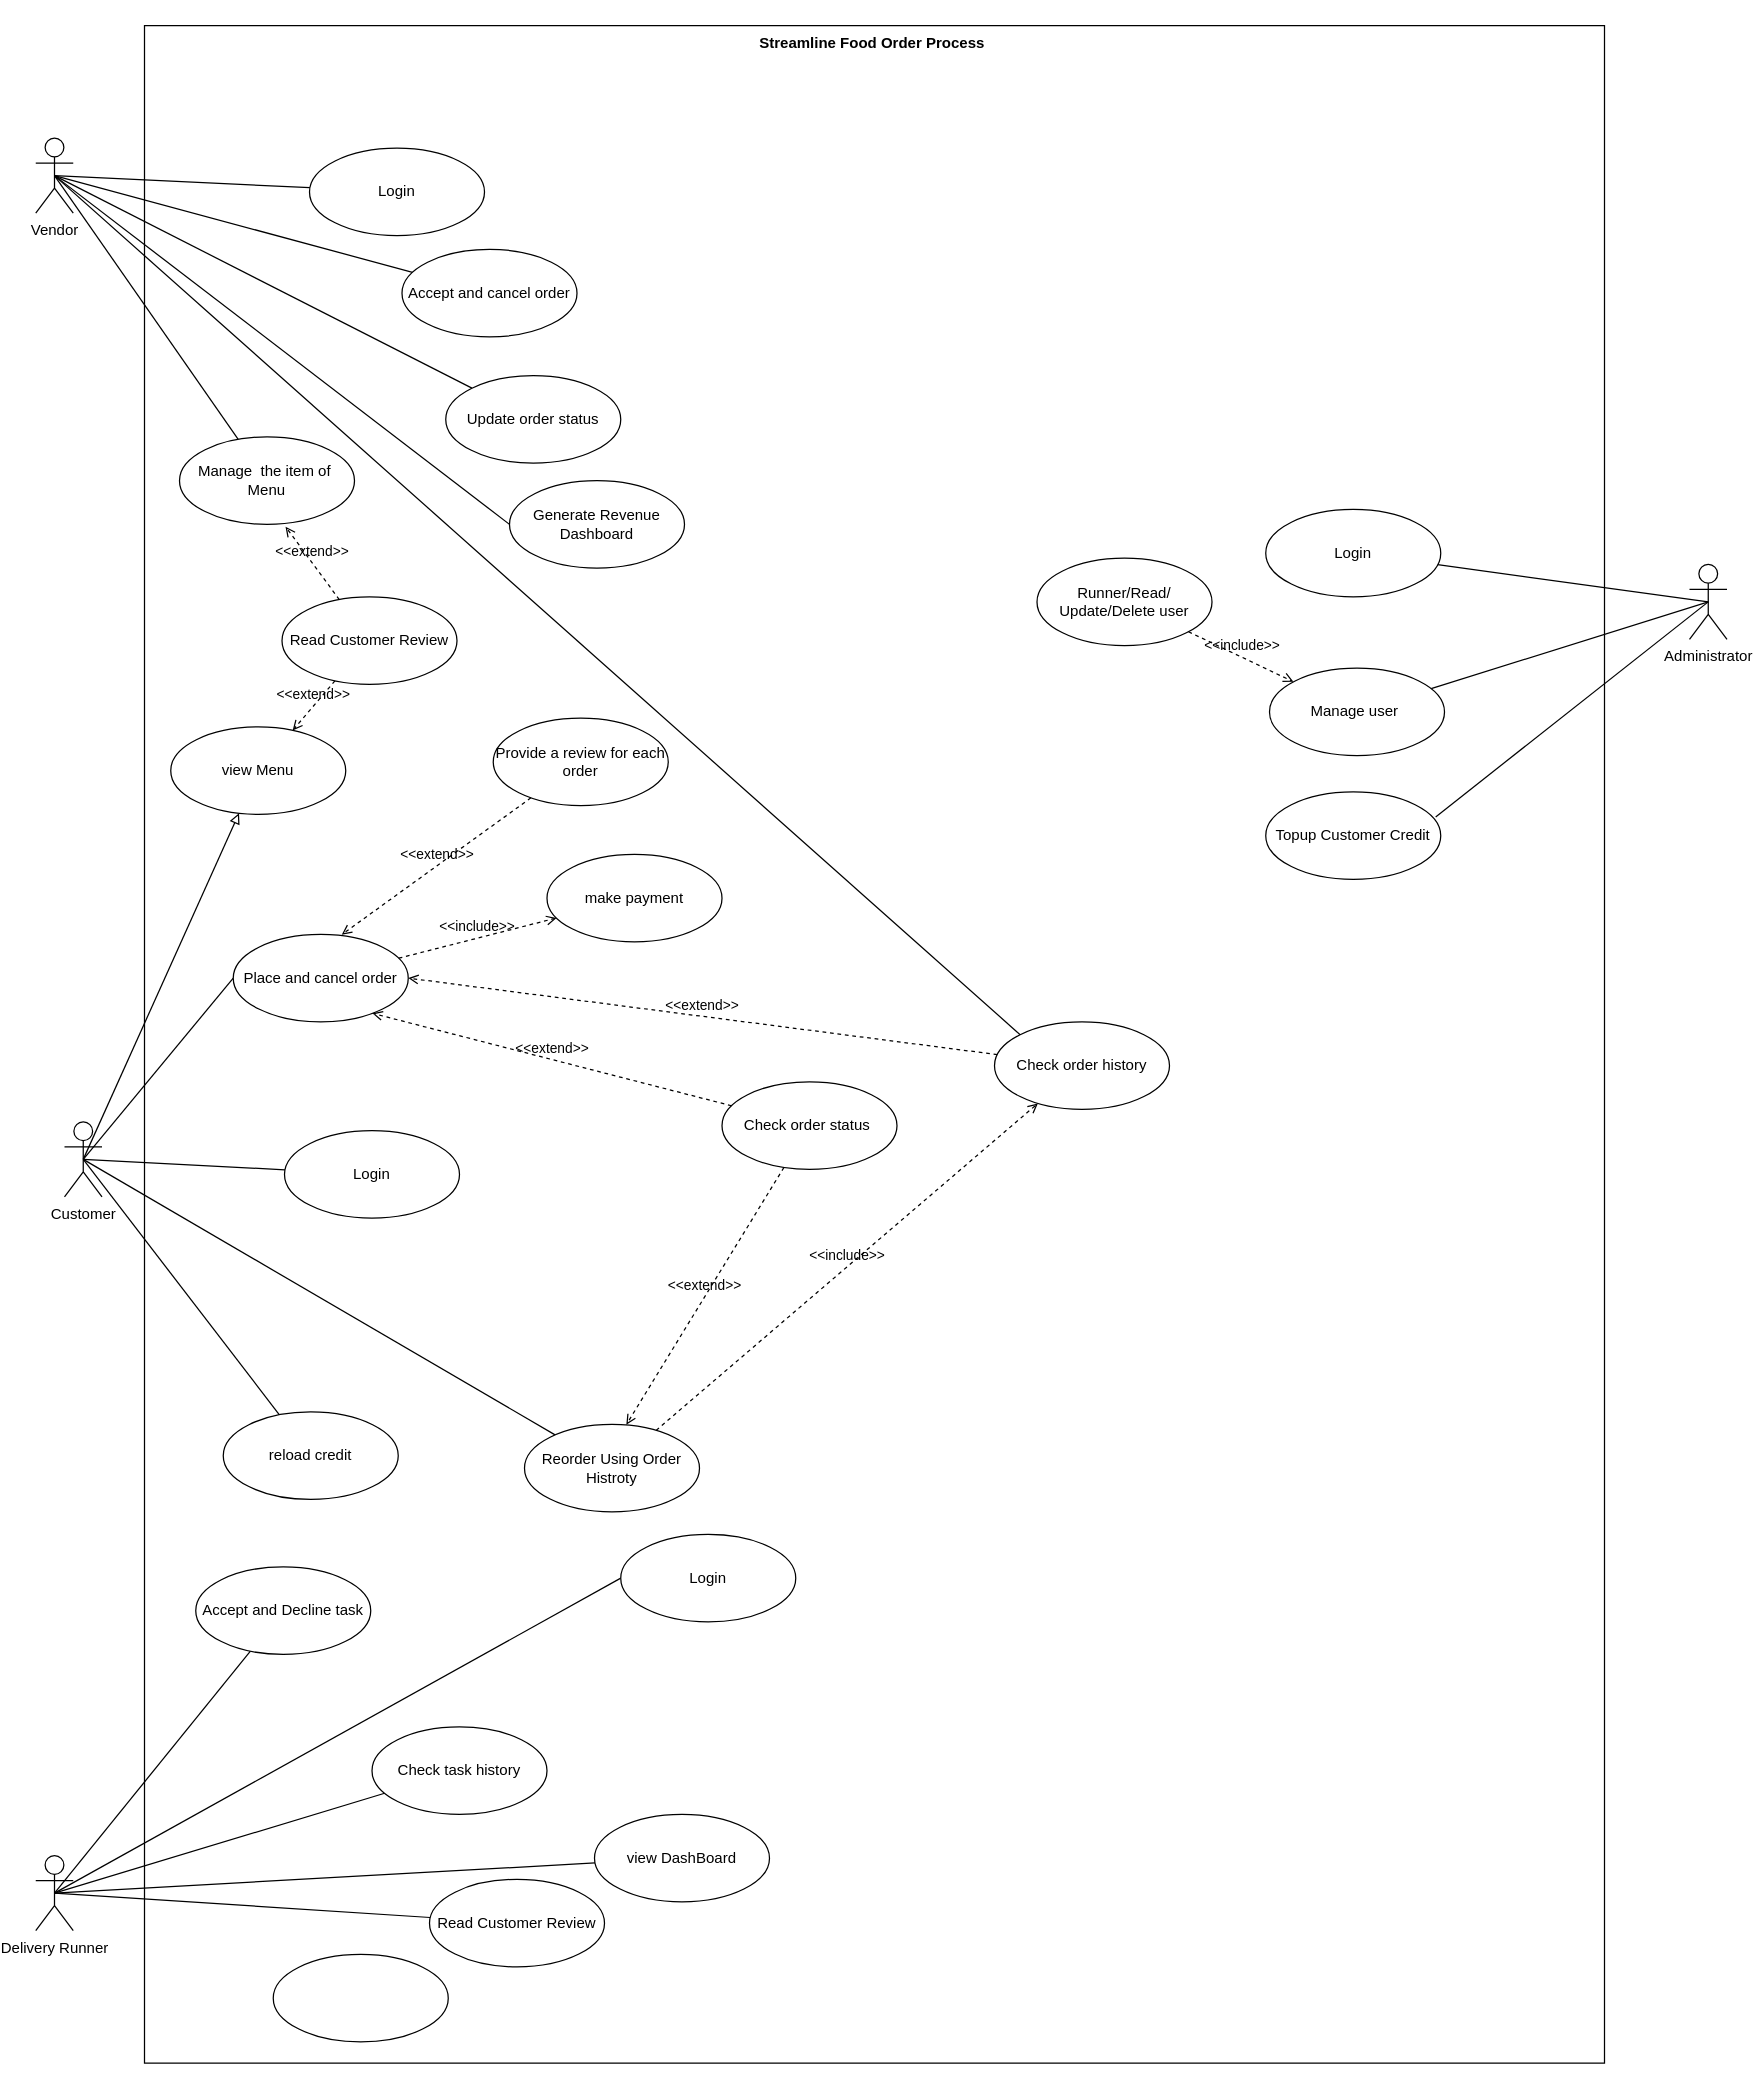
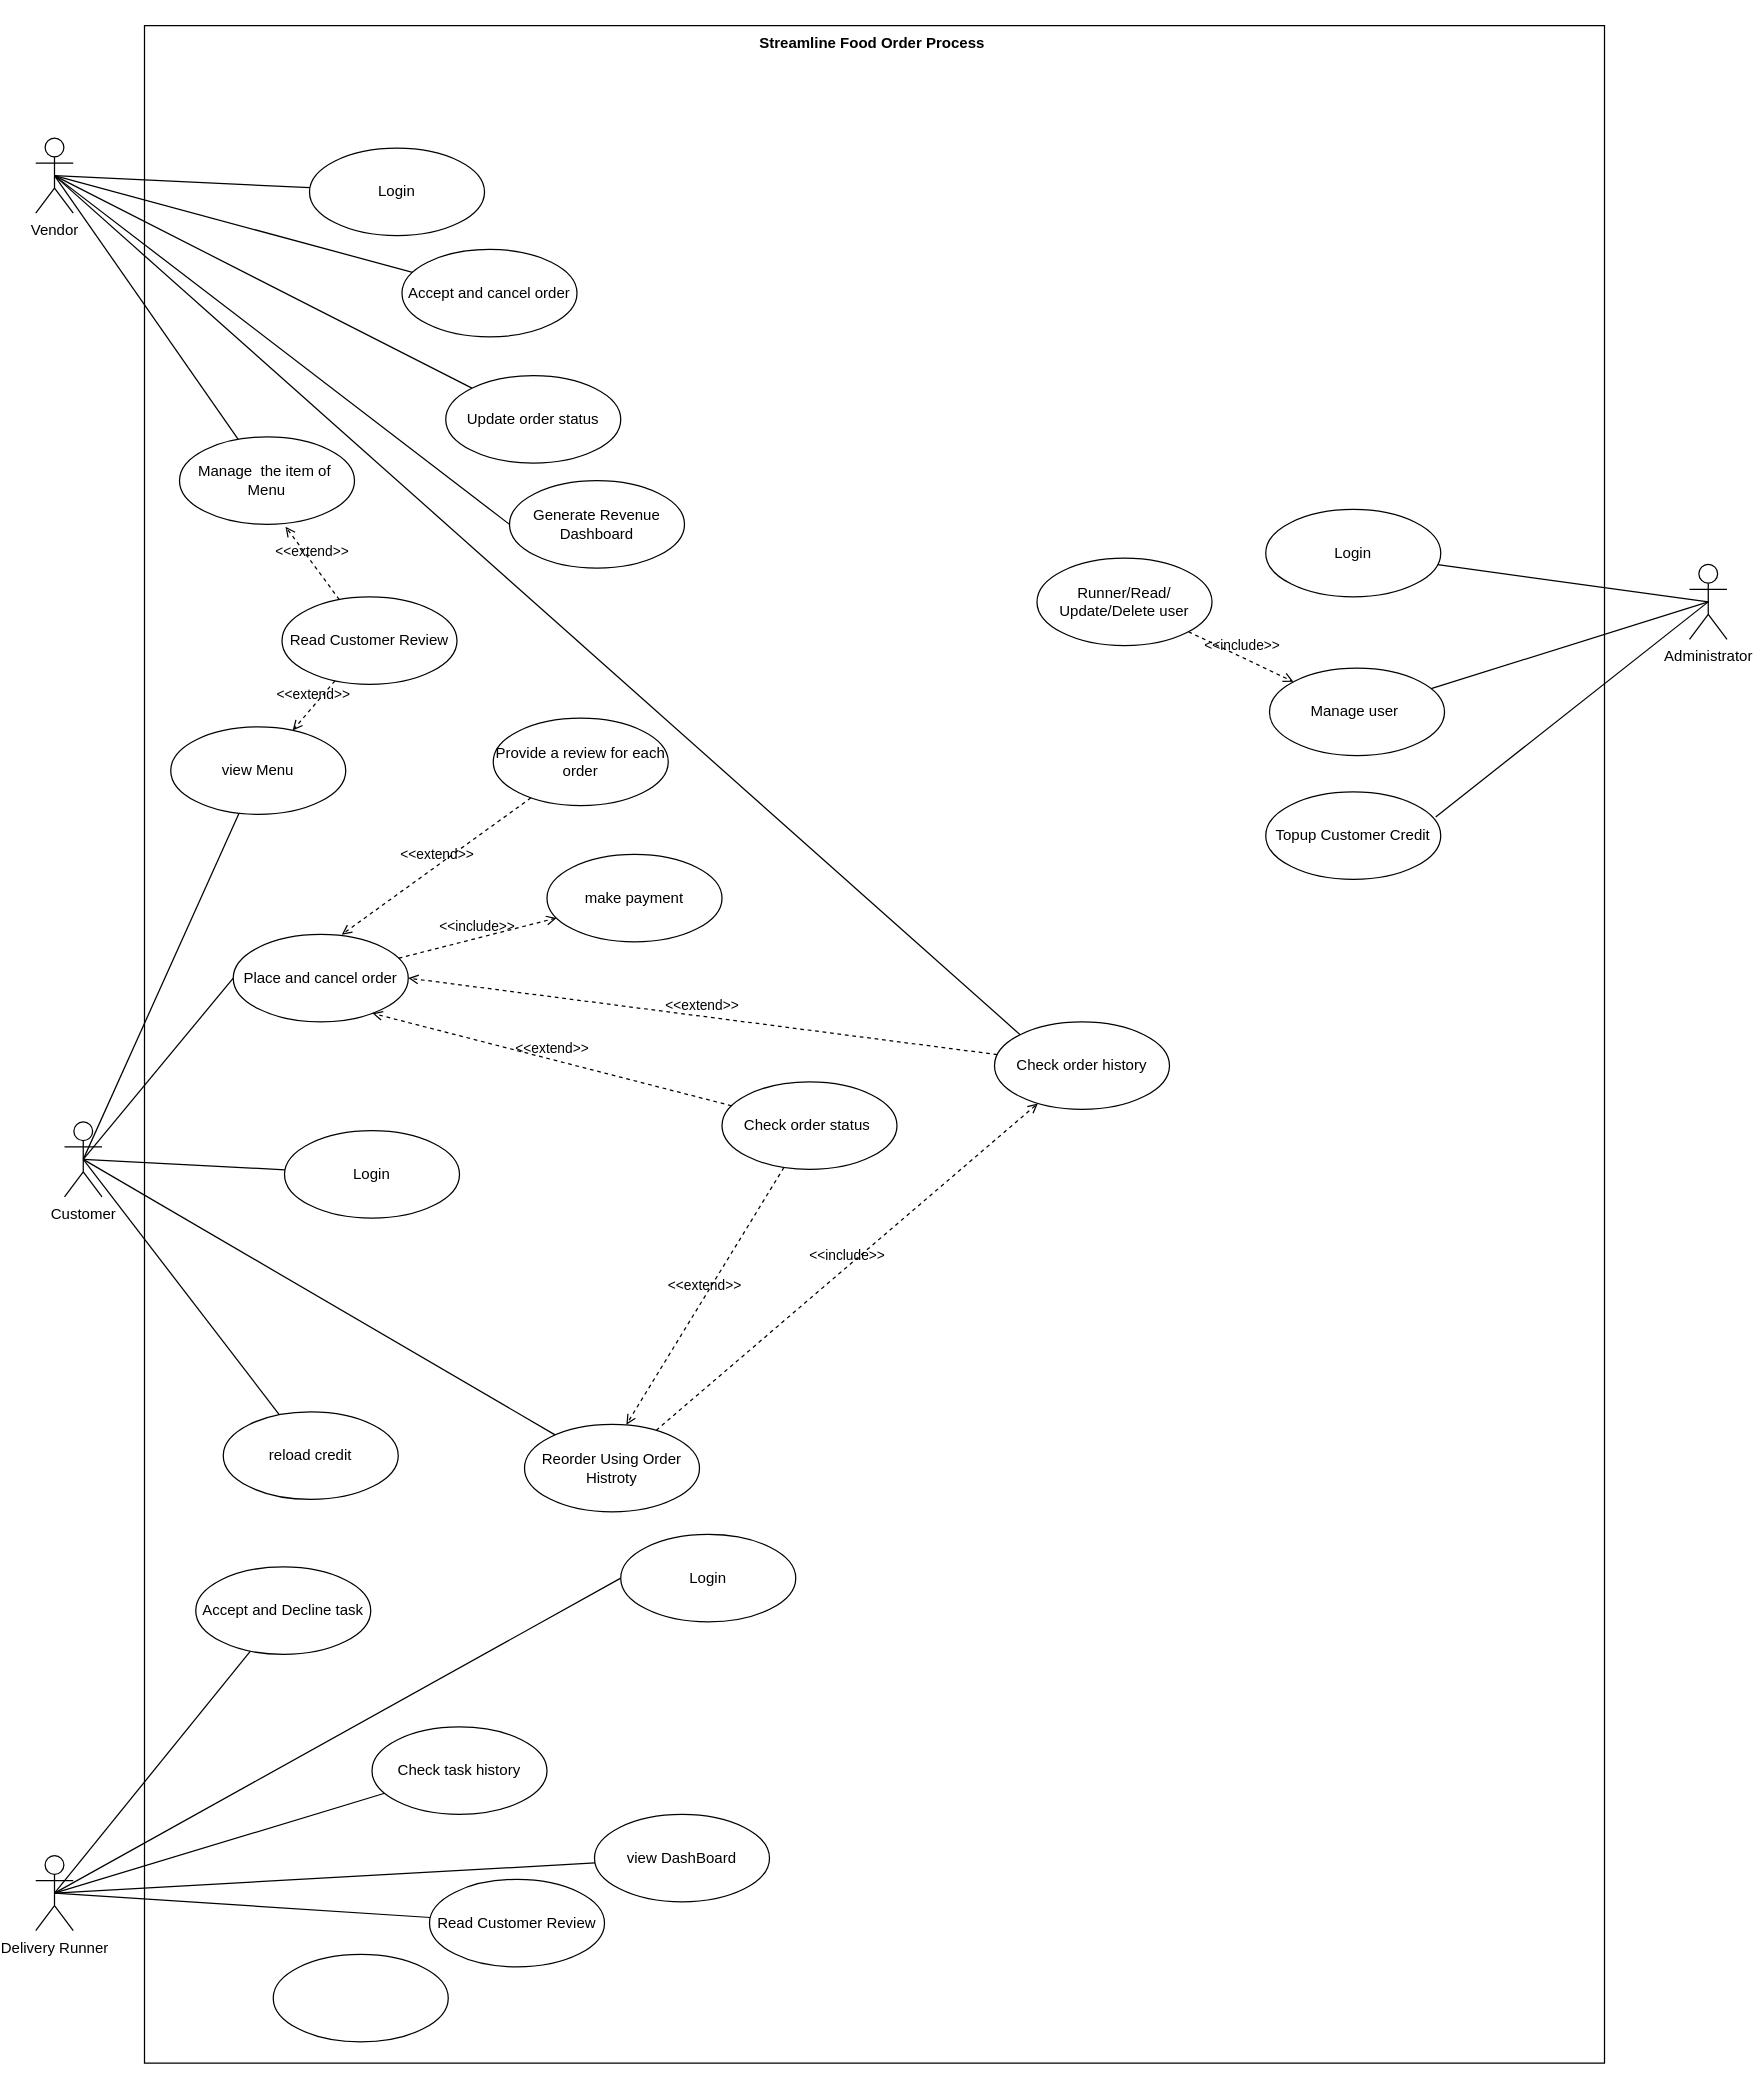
(234, 824) -> (236, 820)
